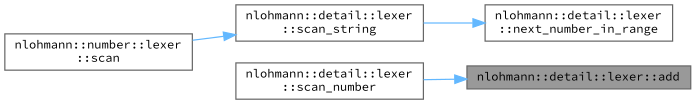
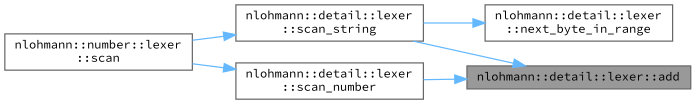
(579, 23) -> (579, 23)
none -> (463, 52)
none -> (208, 66)
